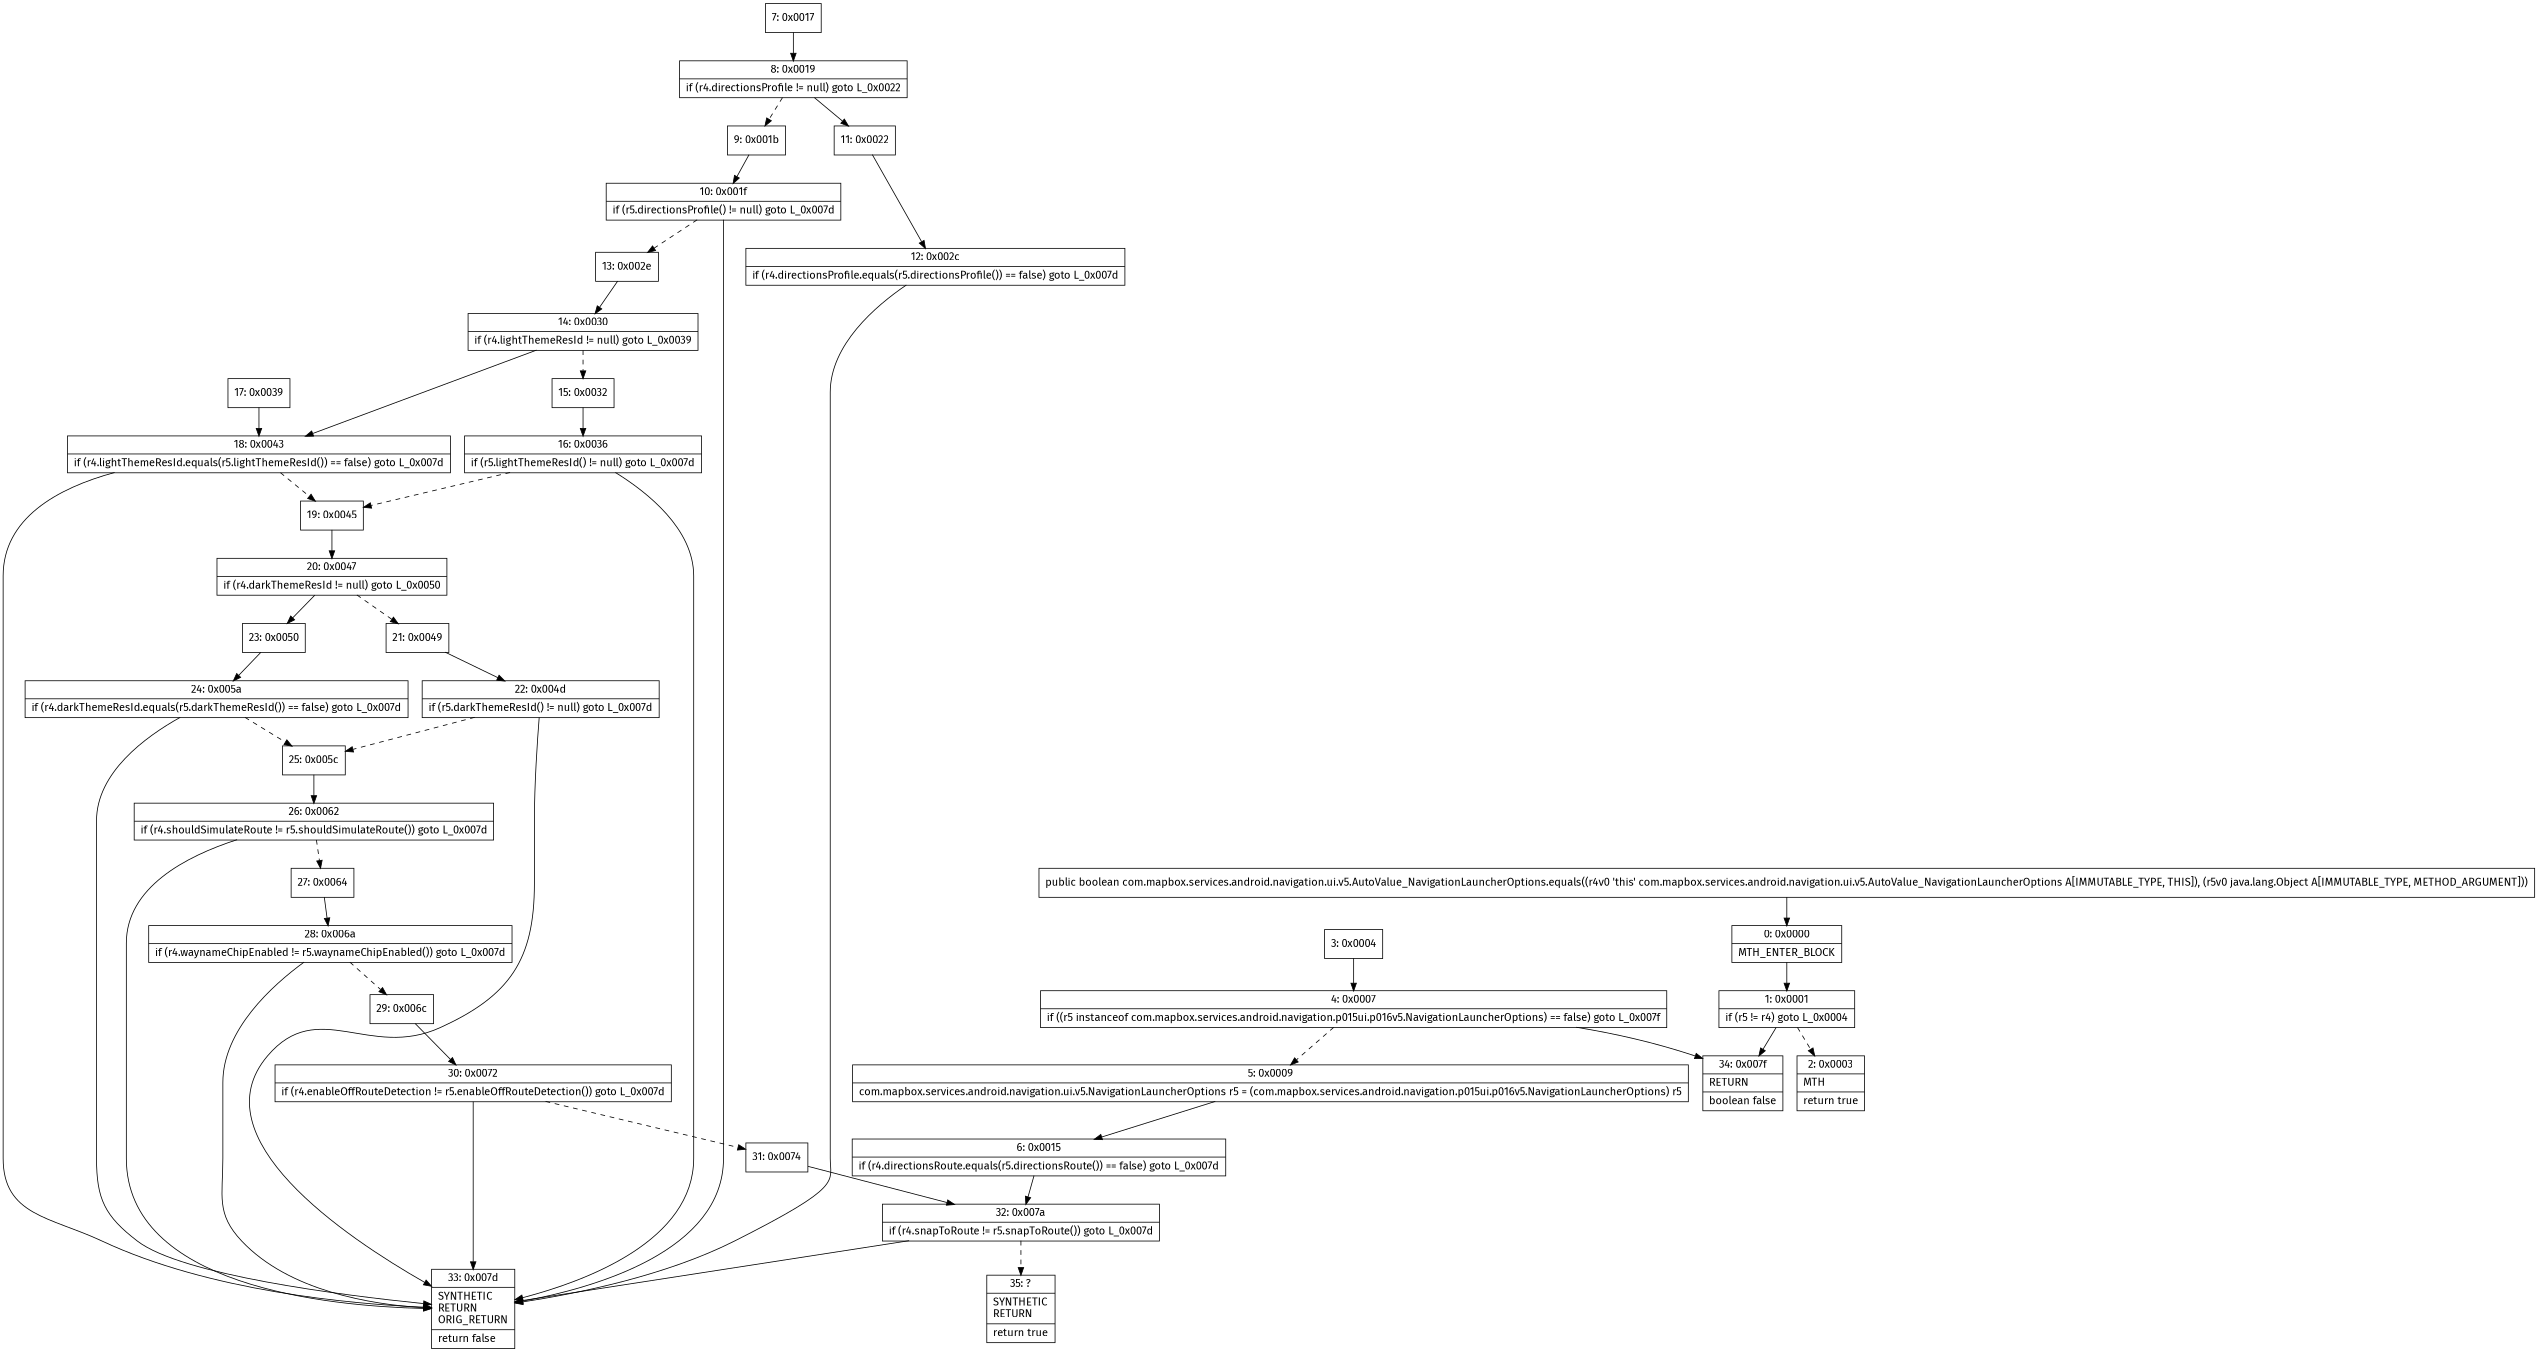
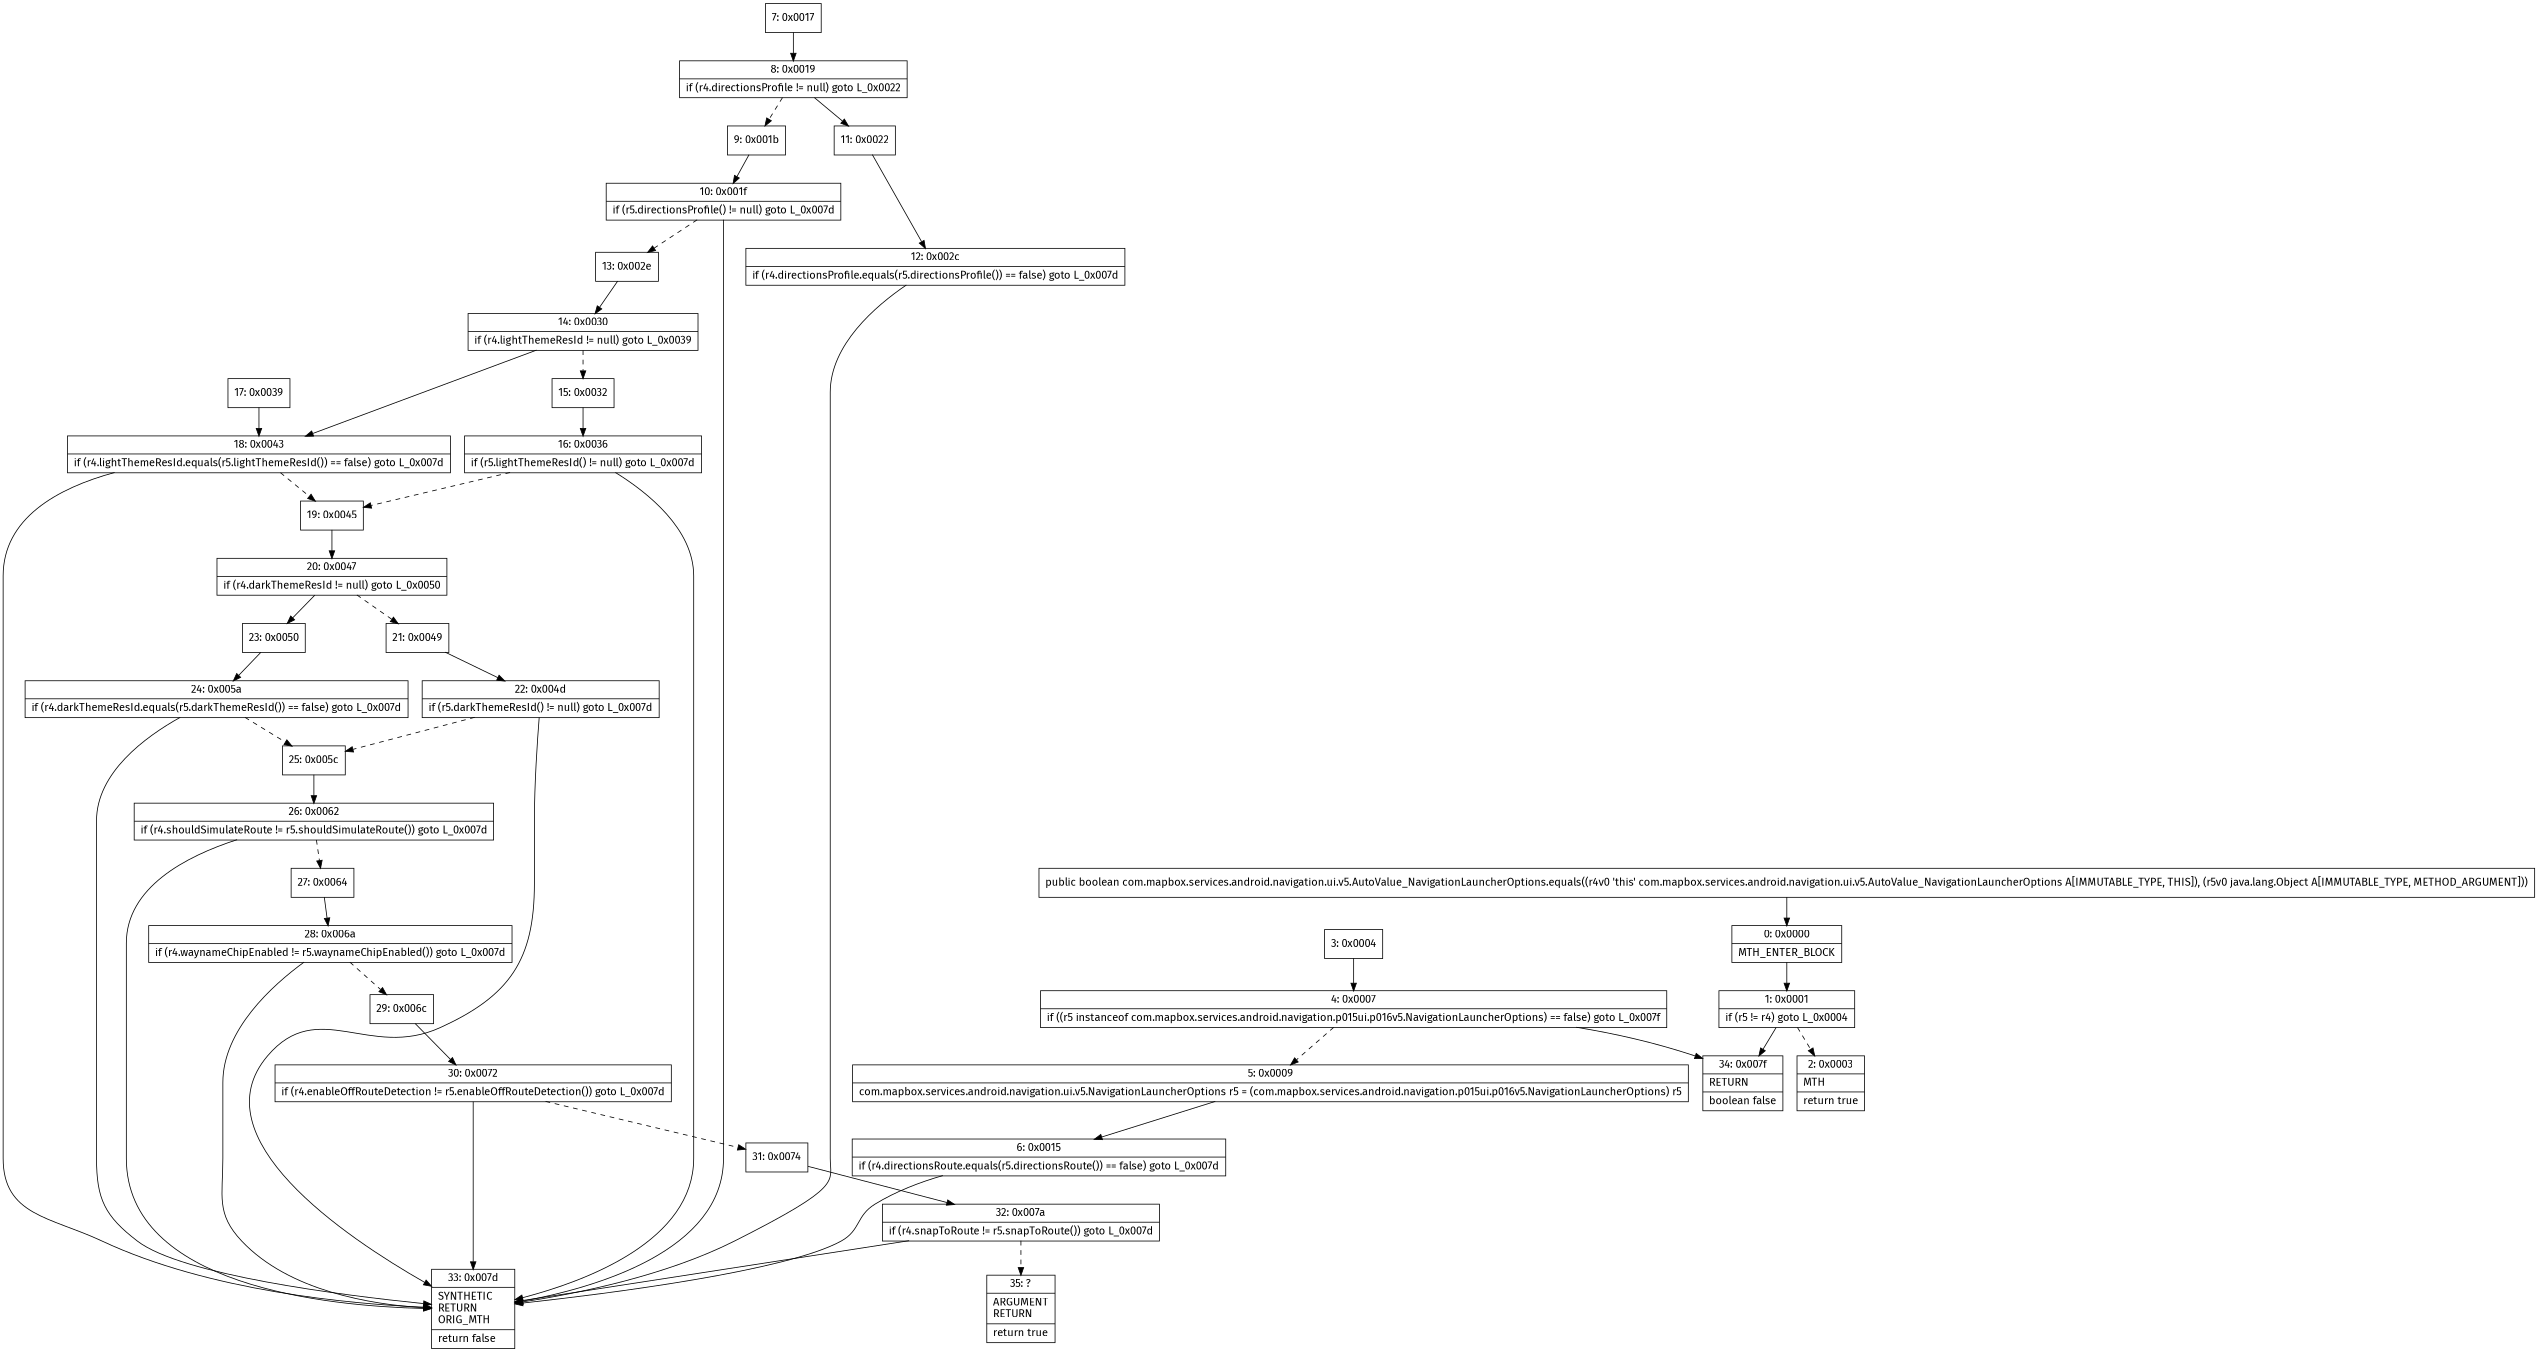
(1031, 1186) -> (723, 1274)
(1021, 1302) -> (1021, 1302)
(473, 1320) -> (464, 1320)
